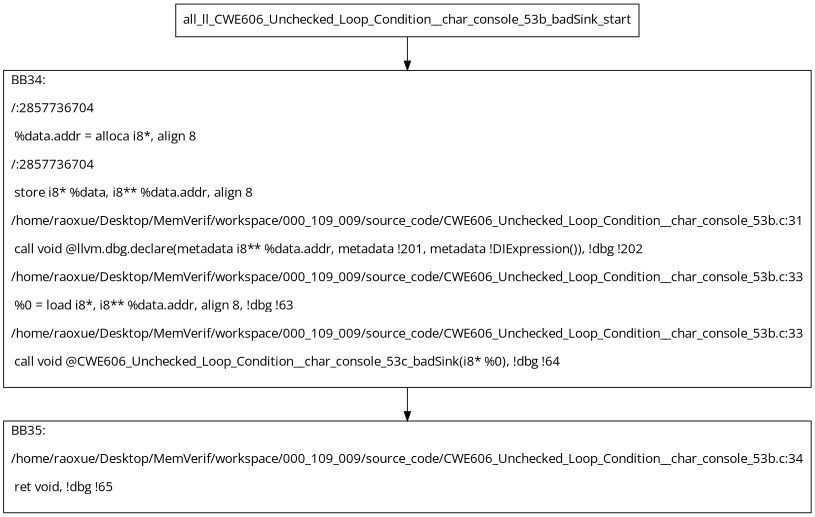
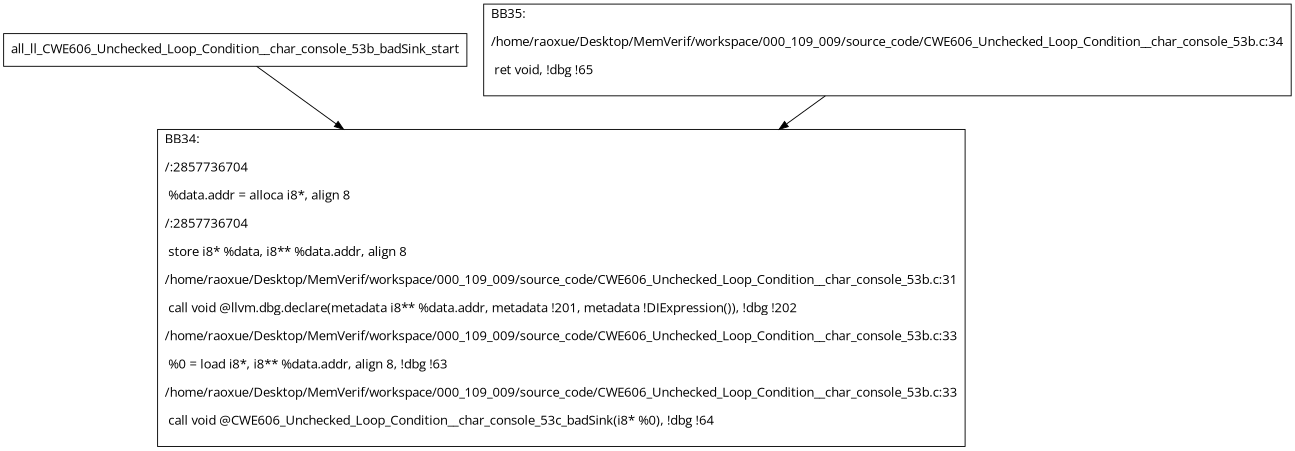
(407, 400) -> (806, 110)
